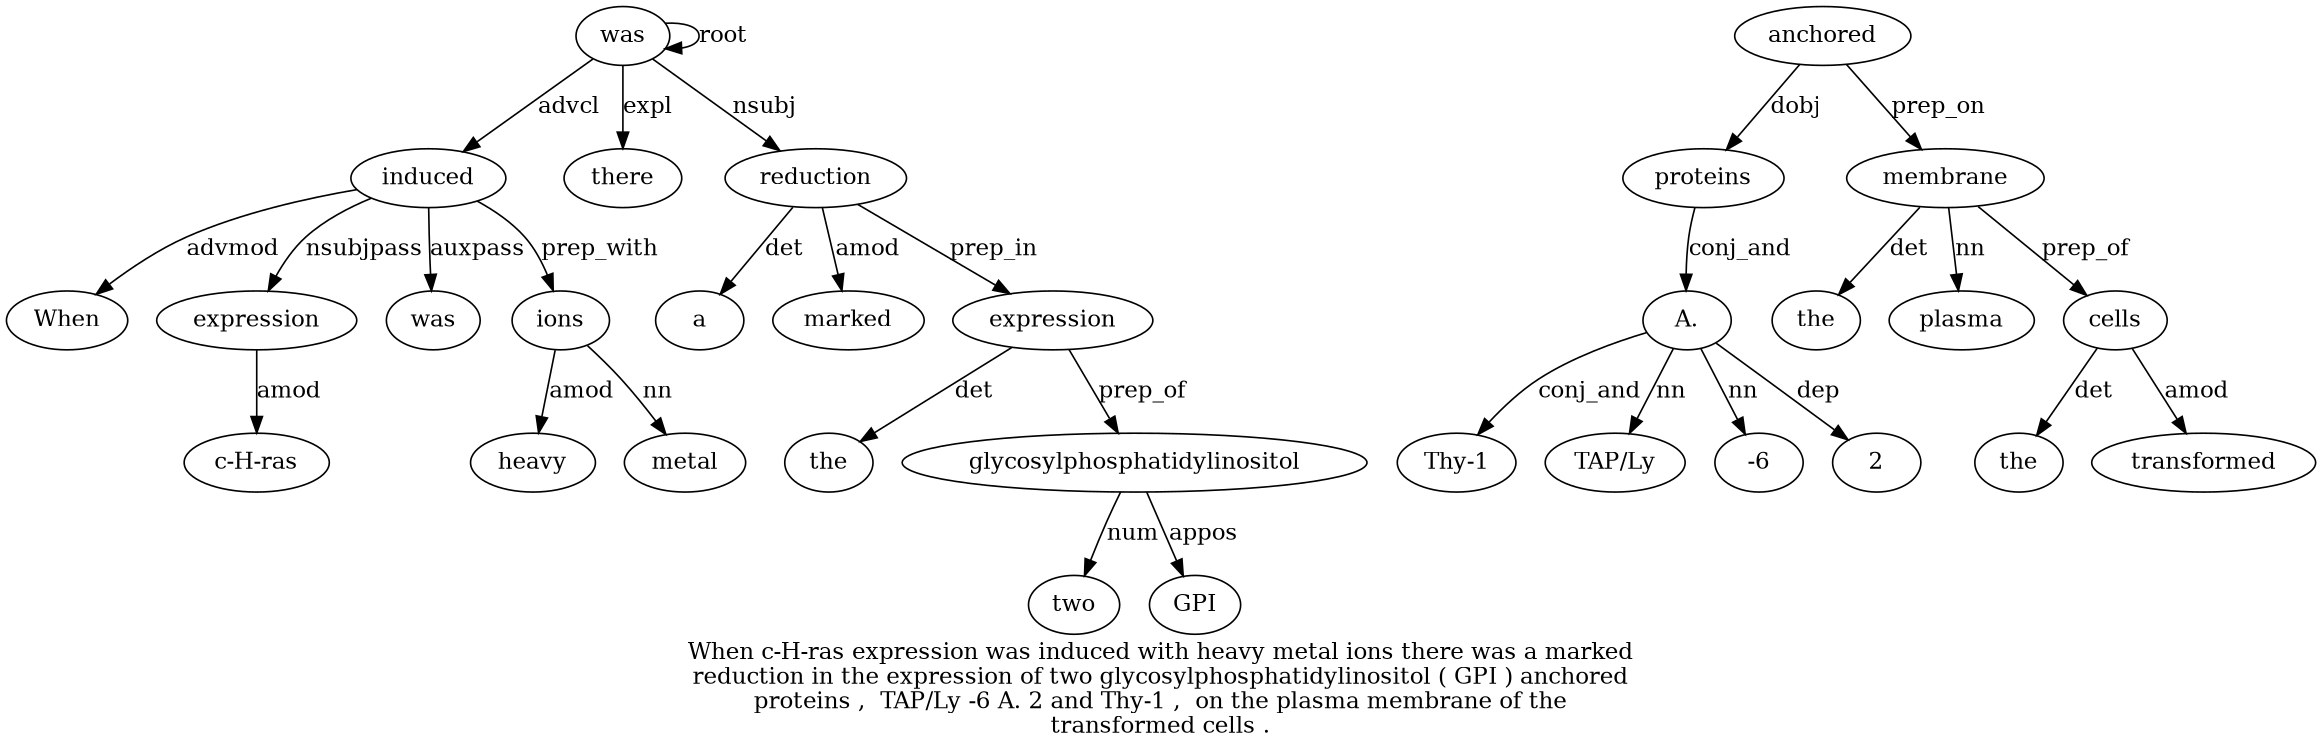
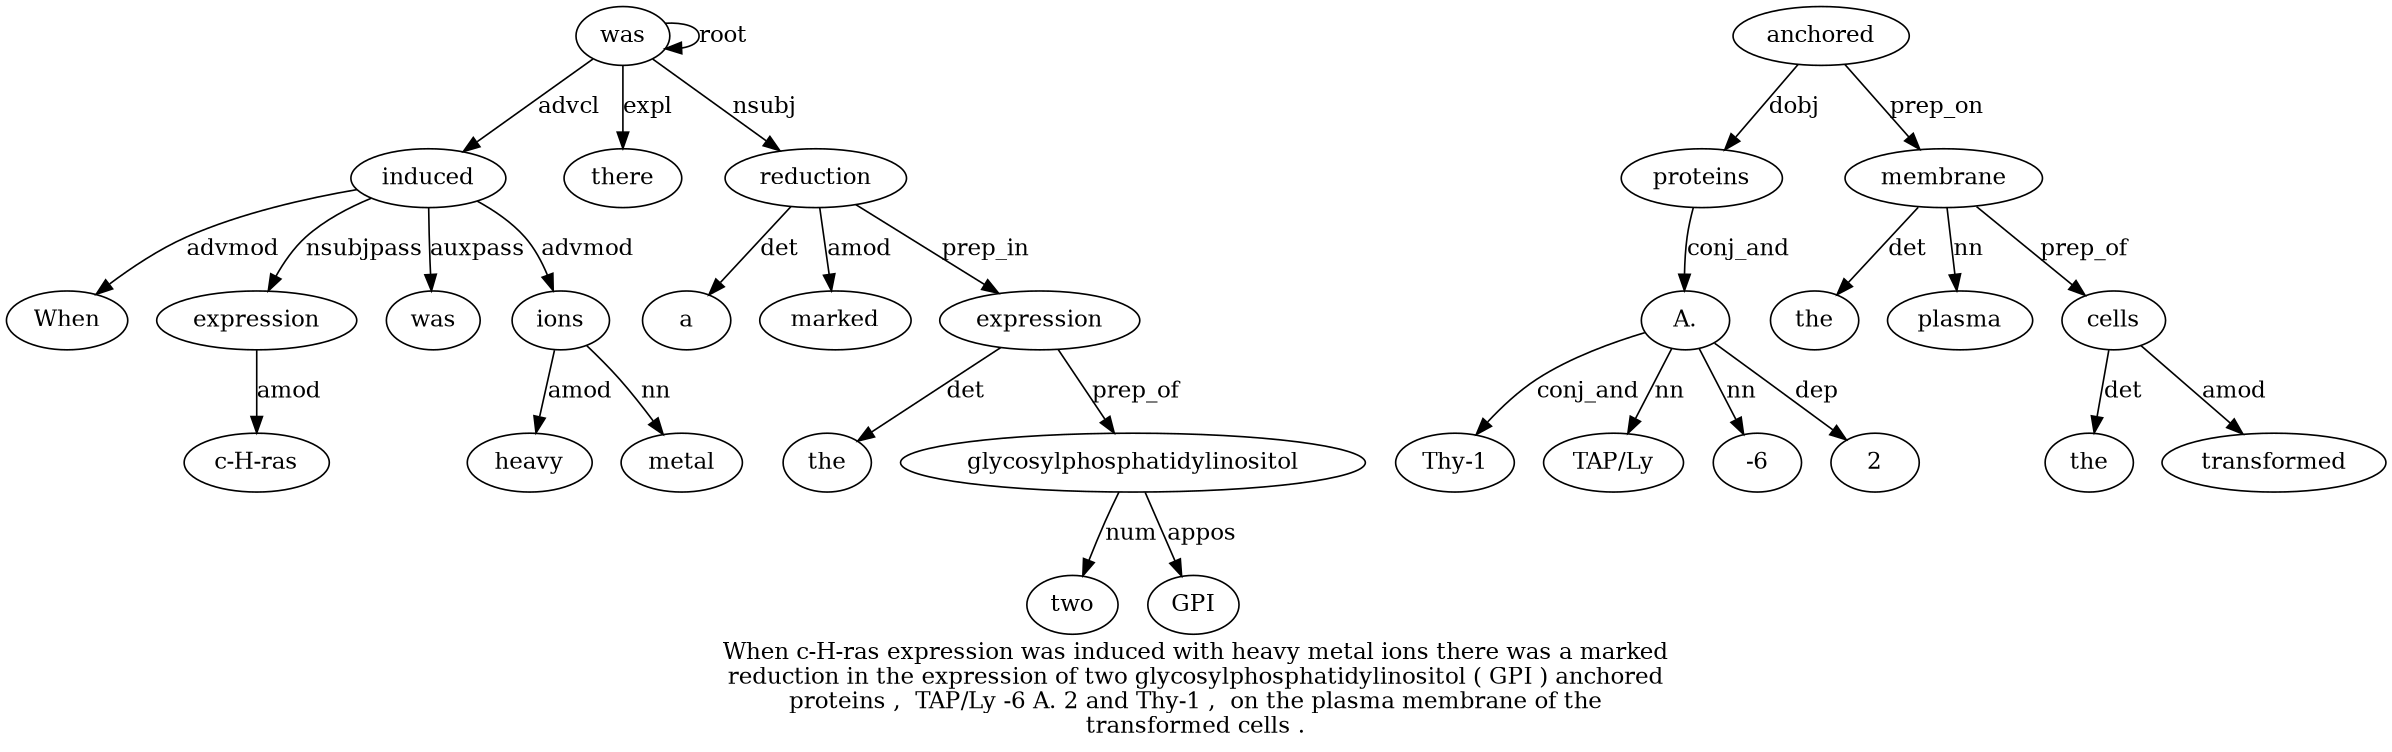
(600, 249) -> (588, 249)
